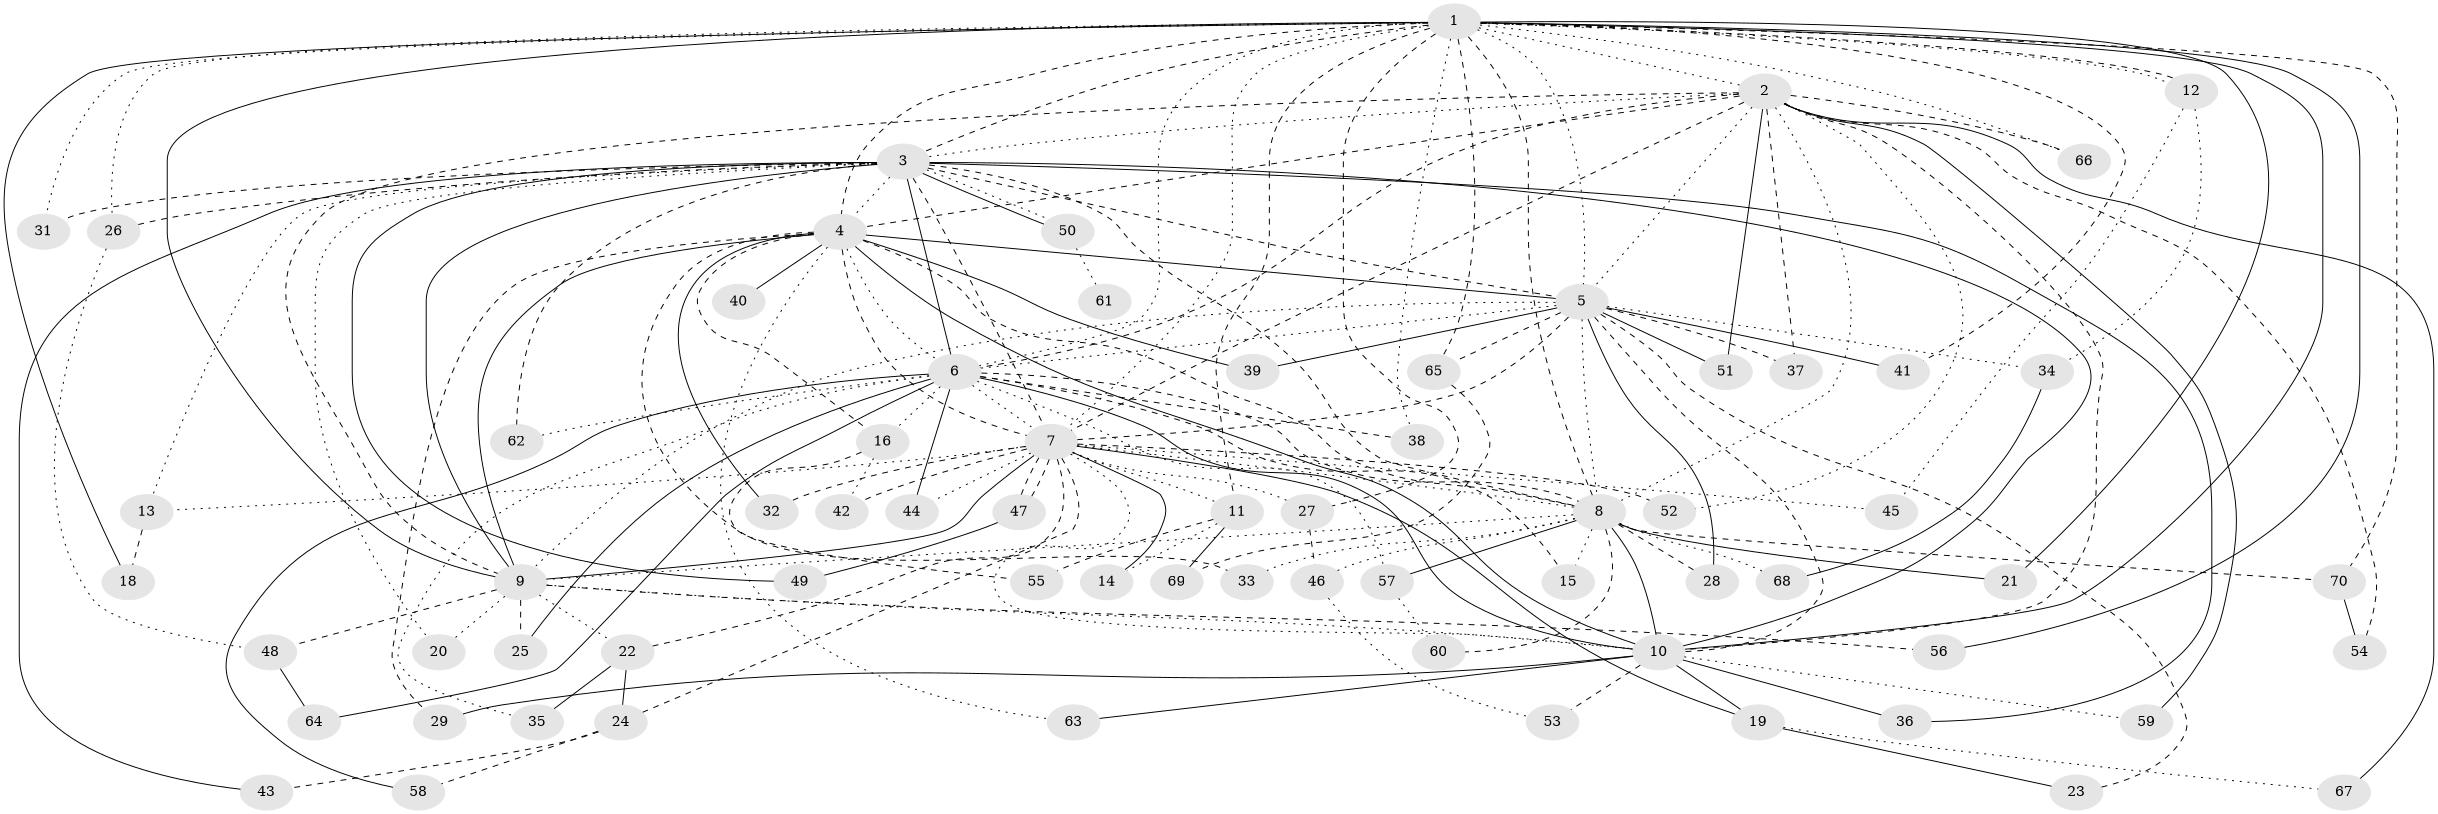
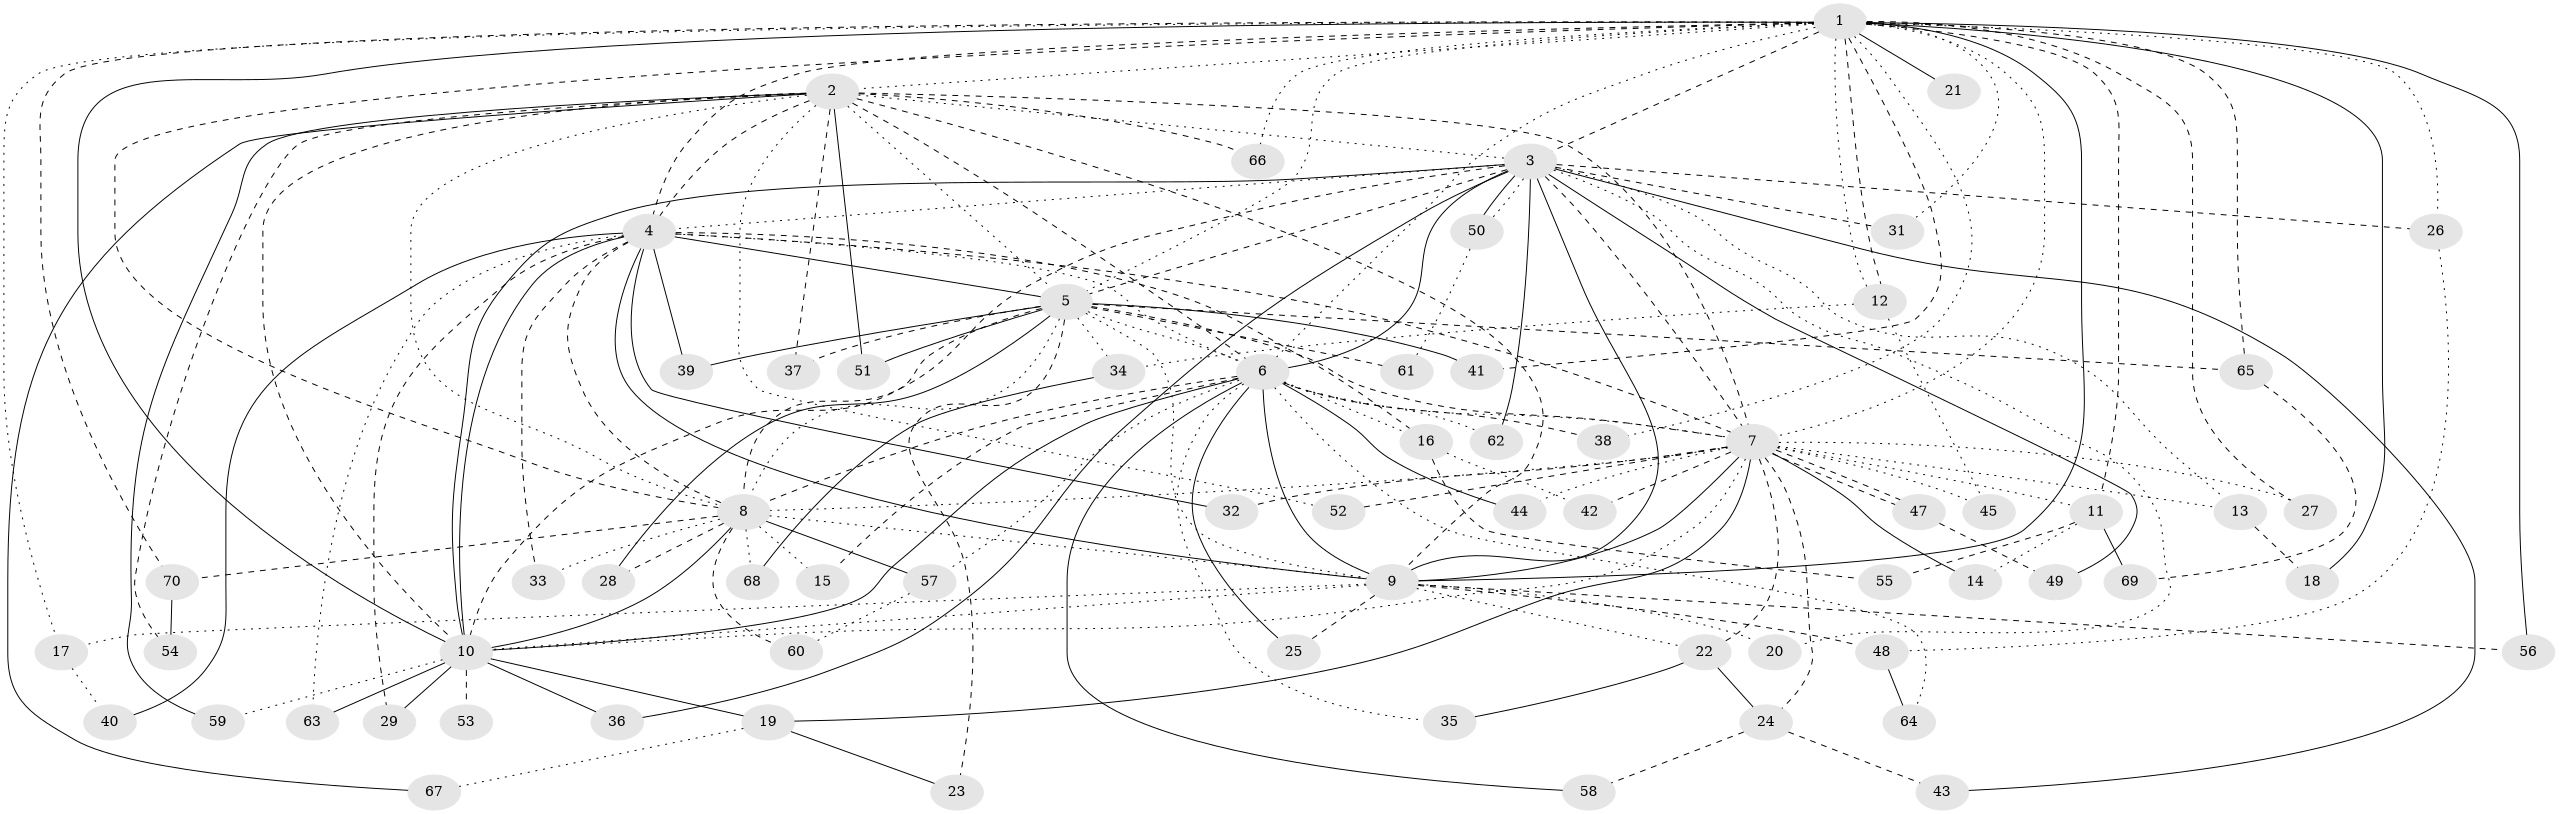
(639, 226) -> (1524, 303)
none -> (1237, 336)
none -> (1292, 510)
(920, 549) -> (1973, 540)
(671, 552) -> (1610, 562)
(1801, 558) -> none
(1317, 582) -> none
none -> (61, 652)
